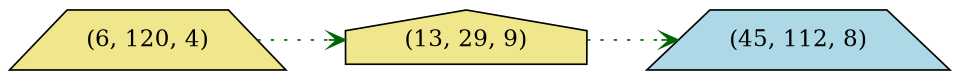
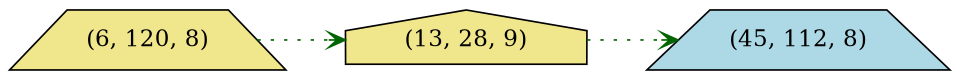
(148, 40) -> (148, 40)
(466, 40) -> (466, 40)
